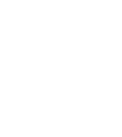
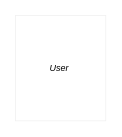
none -> (60, 68)
